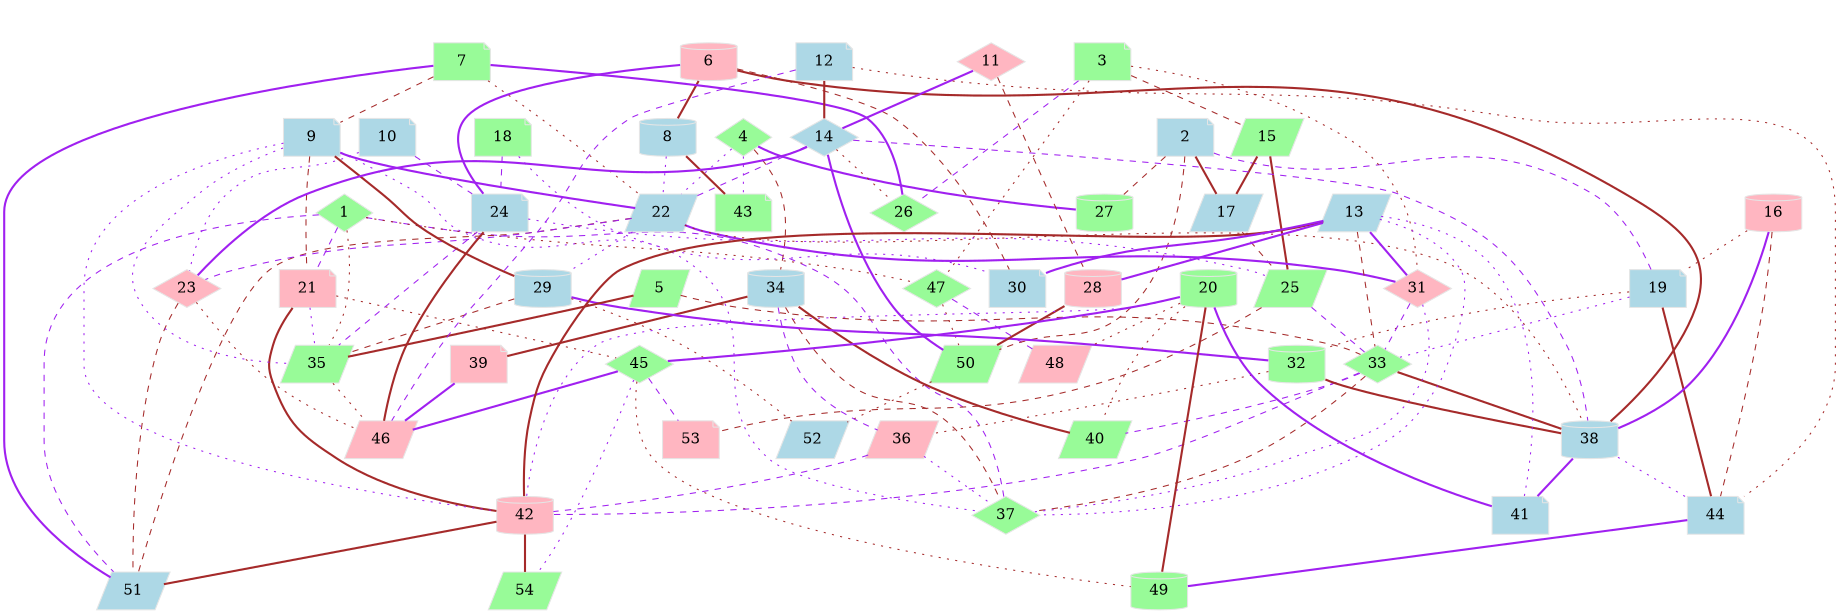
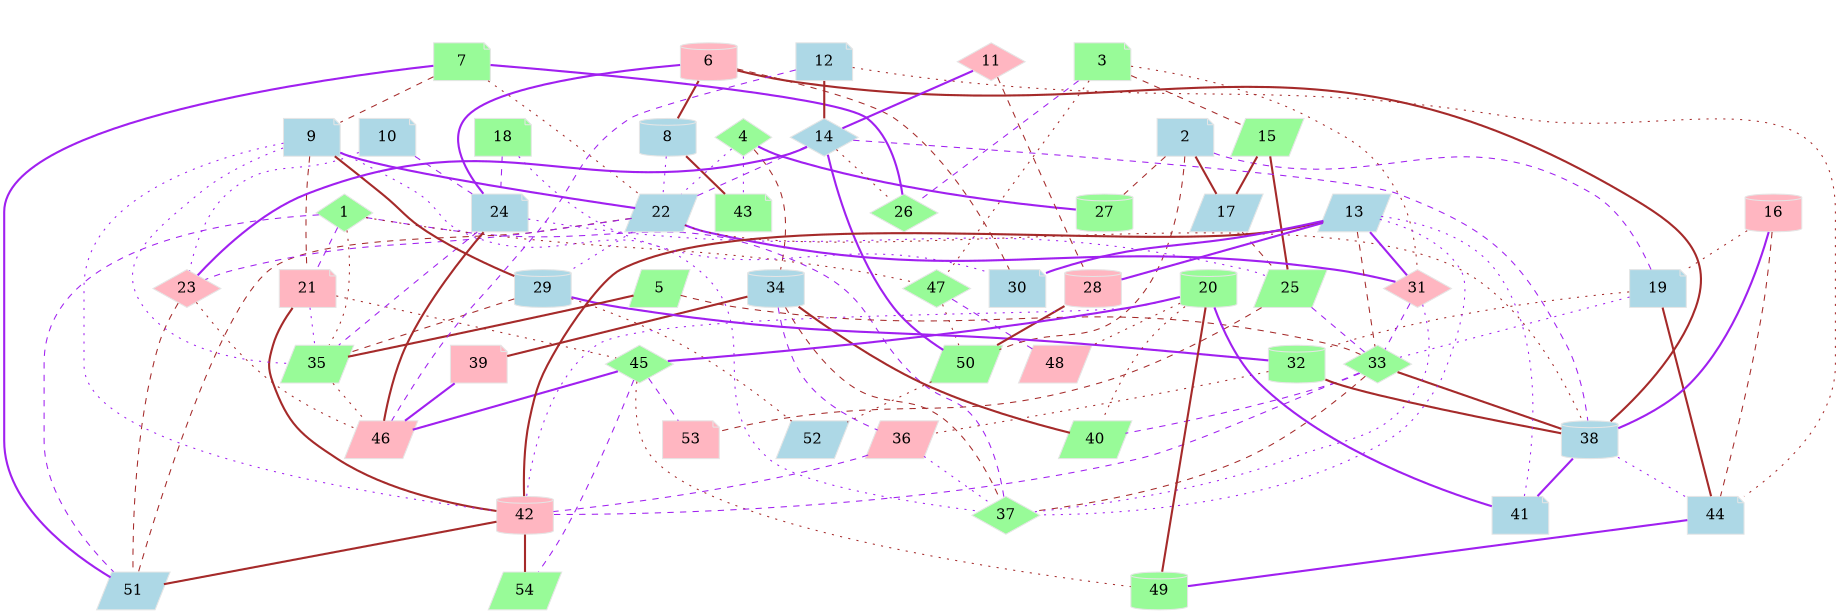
(591, 479) -> (591, 479)
